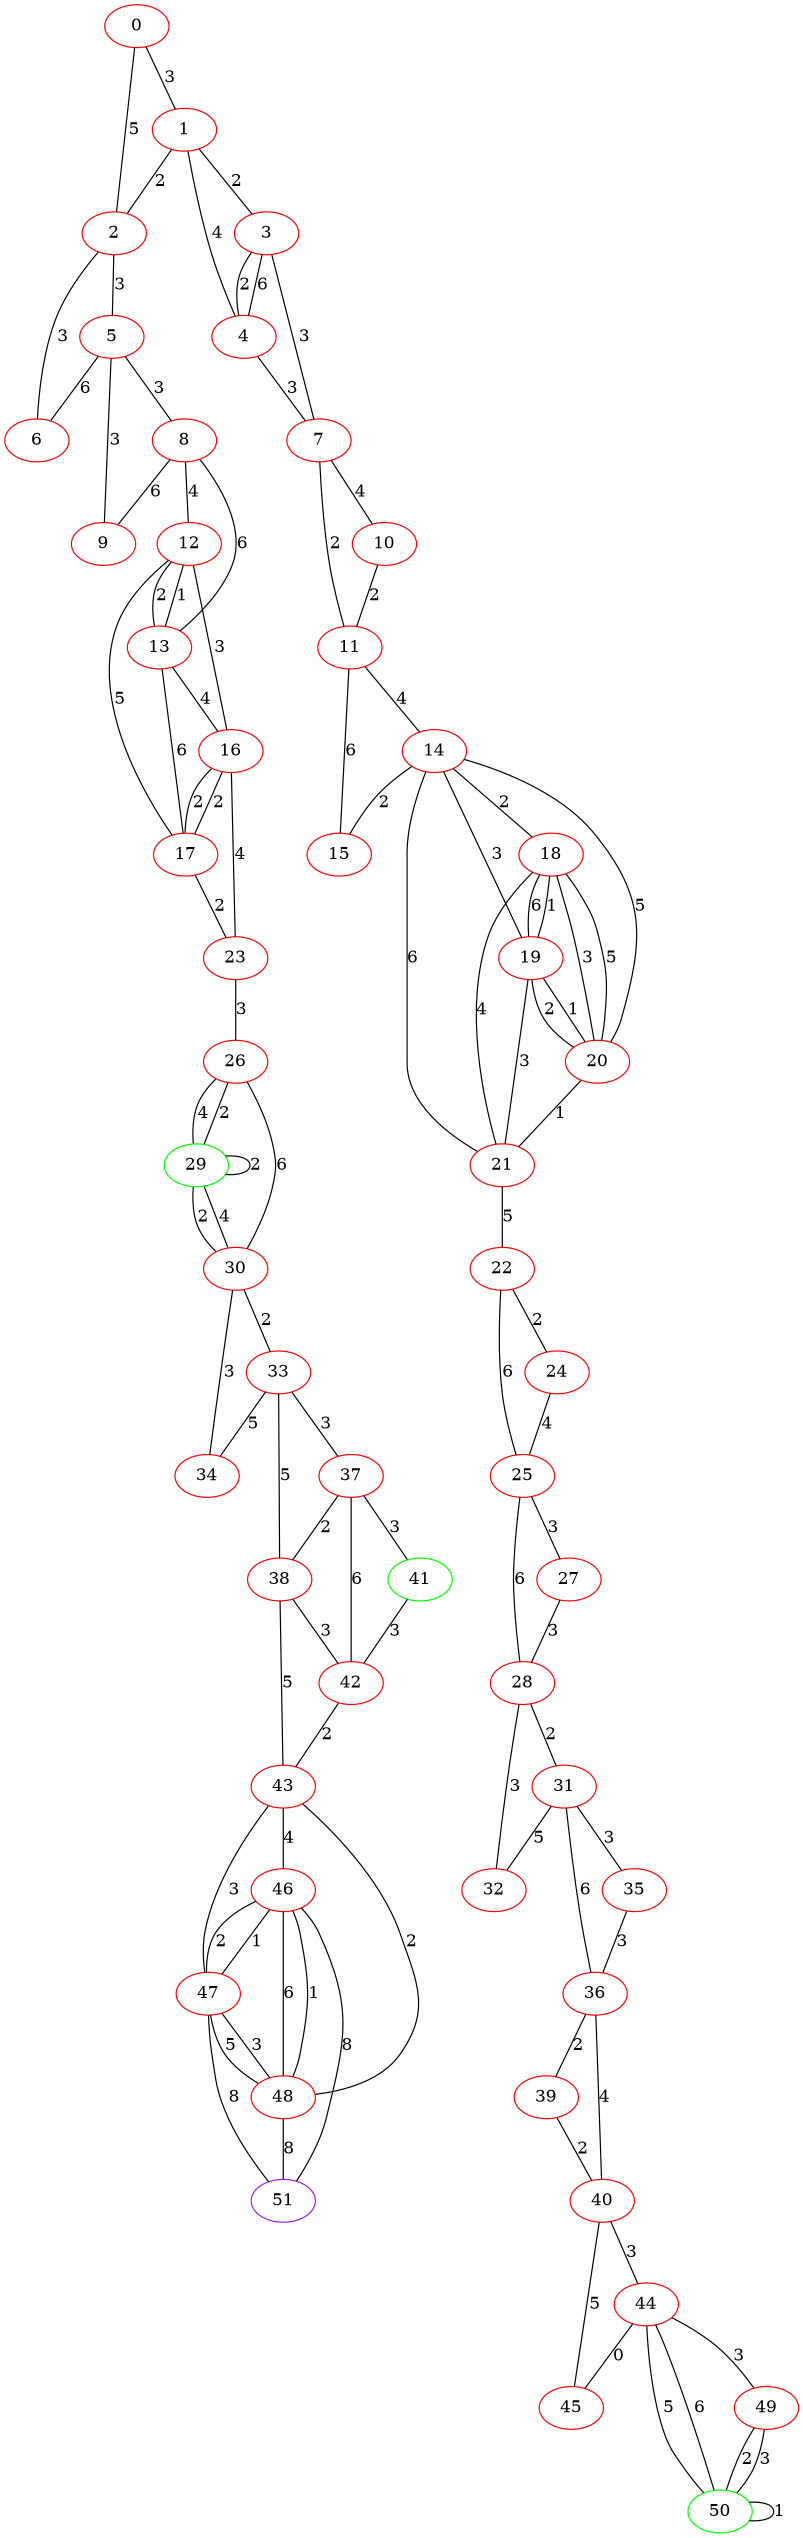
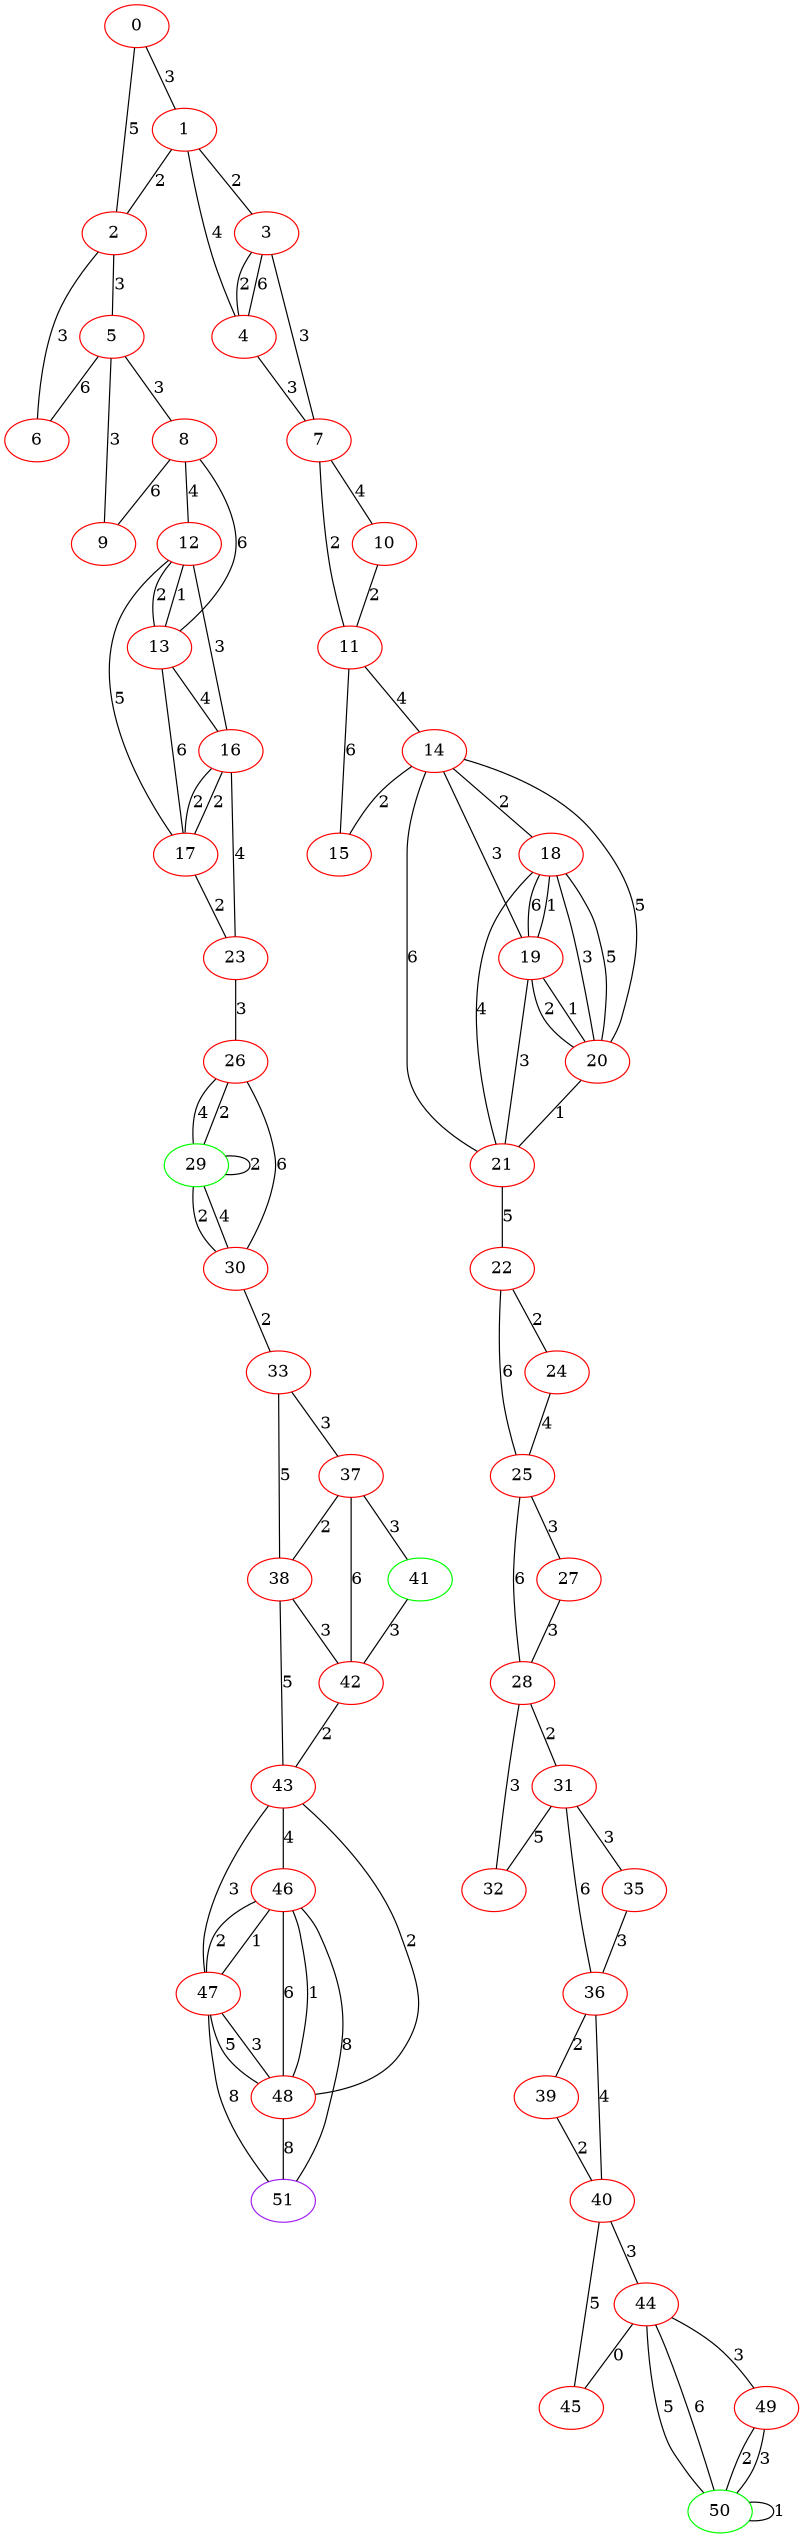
(207, 1476) -> none
